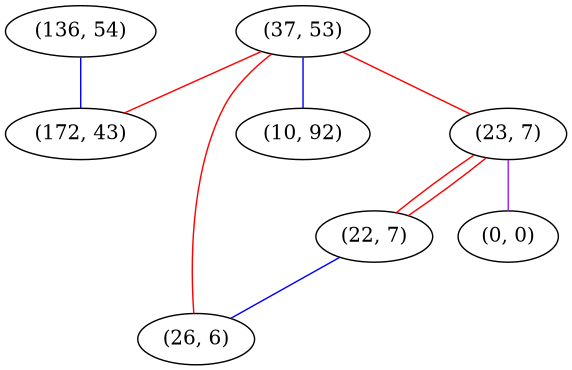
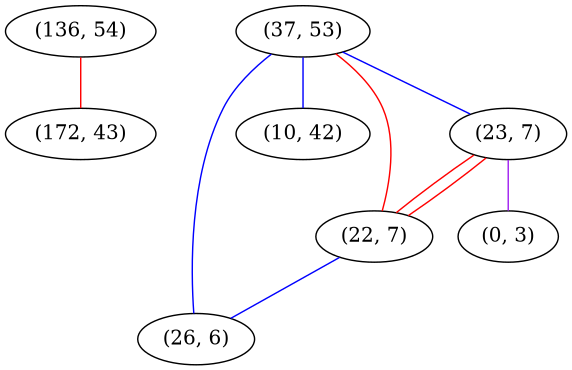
(193, 82) -> (388, 123)
(81, 83) -> (81, 83)
(406, 83) -> (406, 83)
(303, 134) -> (303, 134)
(202, 173) -> (202, 173)
(508, 237) -> (508, 237)
